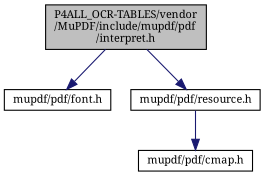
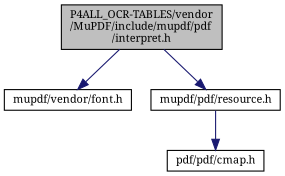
(58, 100) -> (68, 100)
(196, 161) -> (216, 161)
